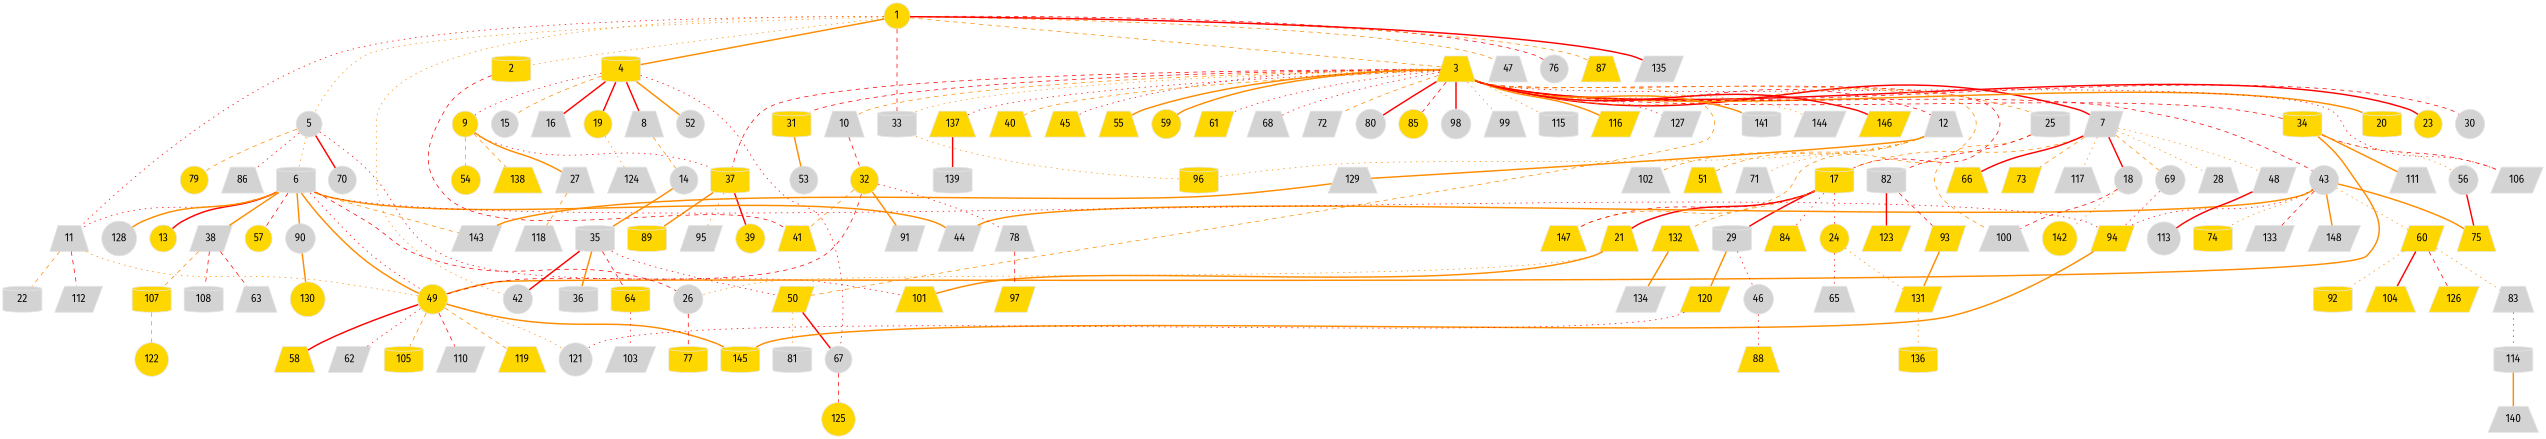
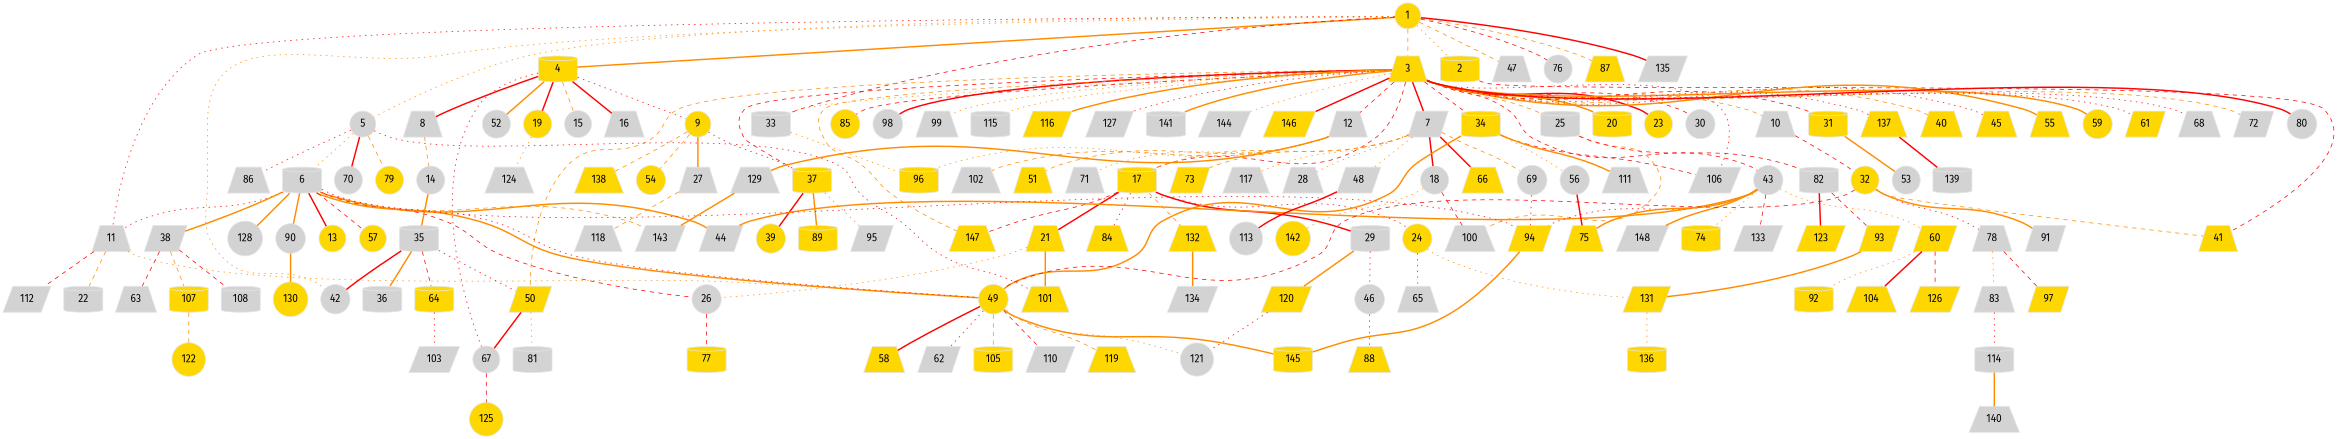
(2468, 269) -> (1993, 269)
